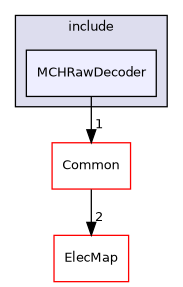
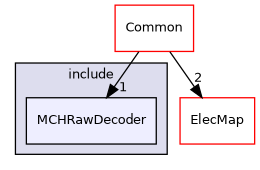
(91, 115) -> (125, 71)
